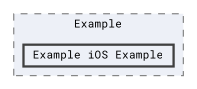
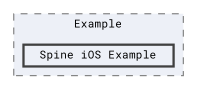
(99, 56) -> (99, 56)
